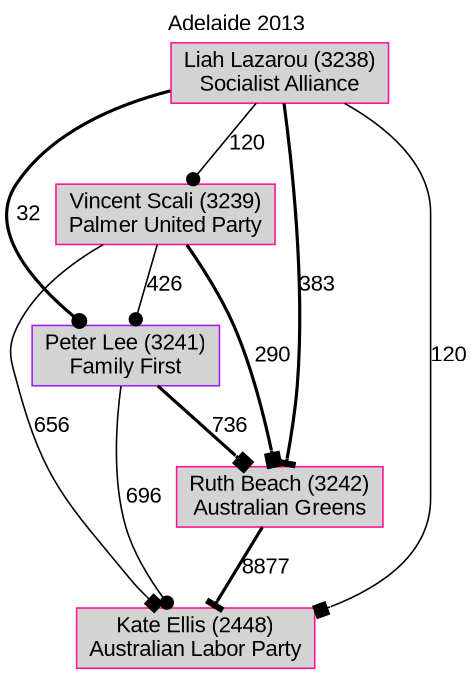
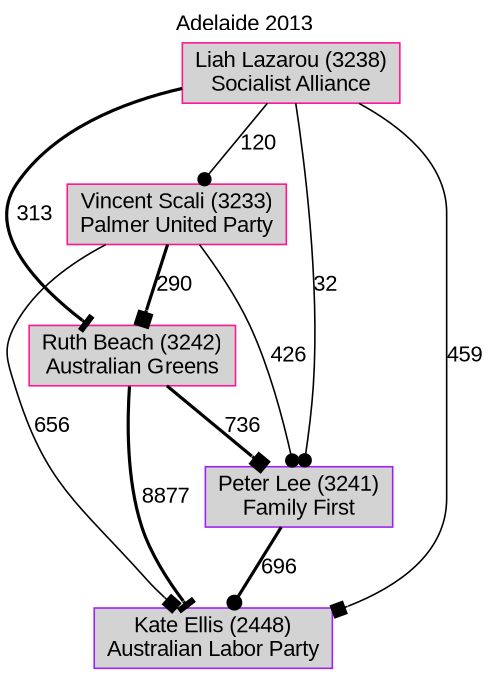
(24, 174) -> (313, 278)
(165, 214) -> (177, 214)
(317, 285) -> (35, 214)
(449, 356) -> (465, 356)
(197, 421) -> (209, 421)
(120, 497) -> (260, 562)
(196, 638) -> (213, 638)
